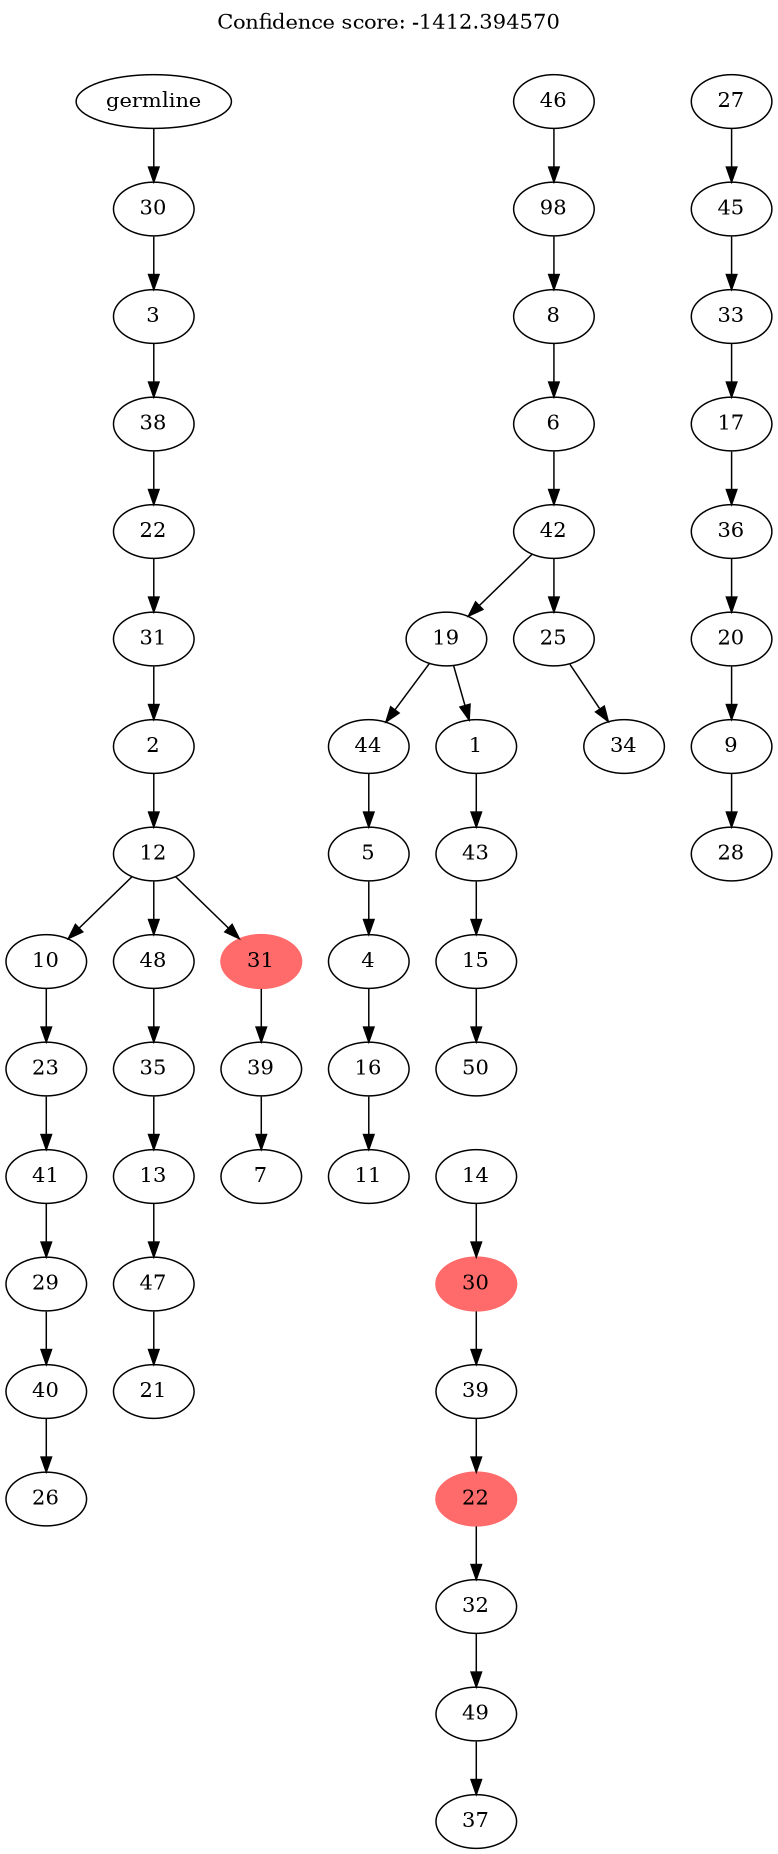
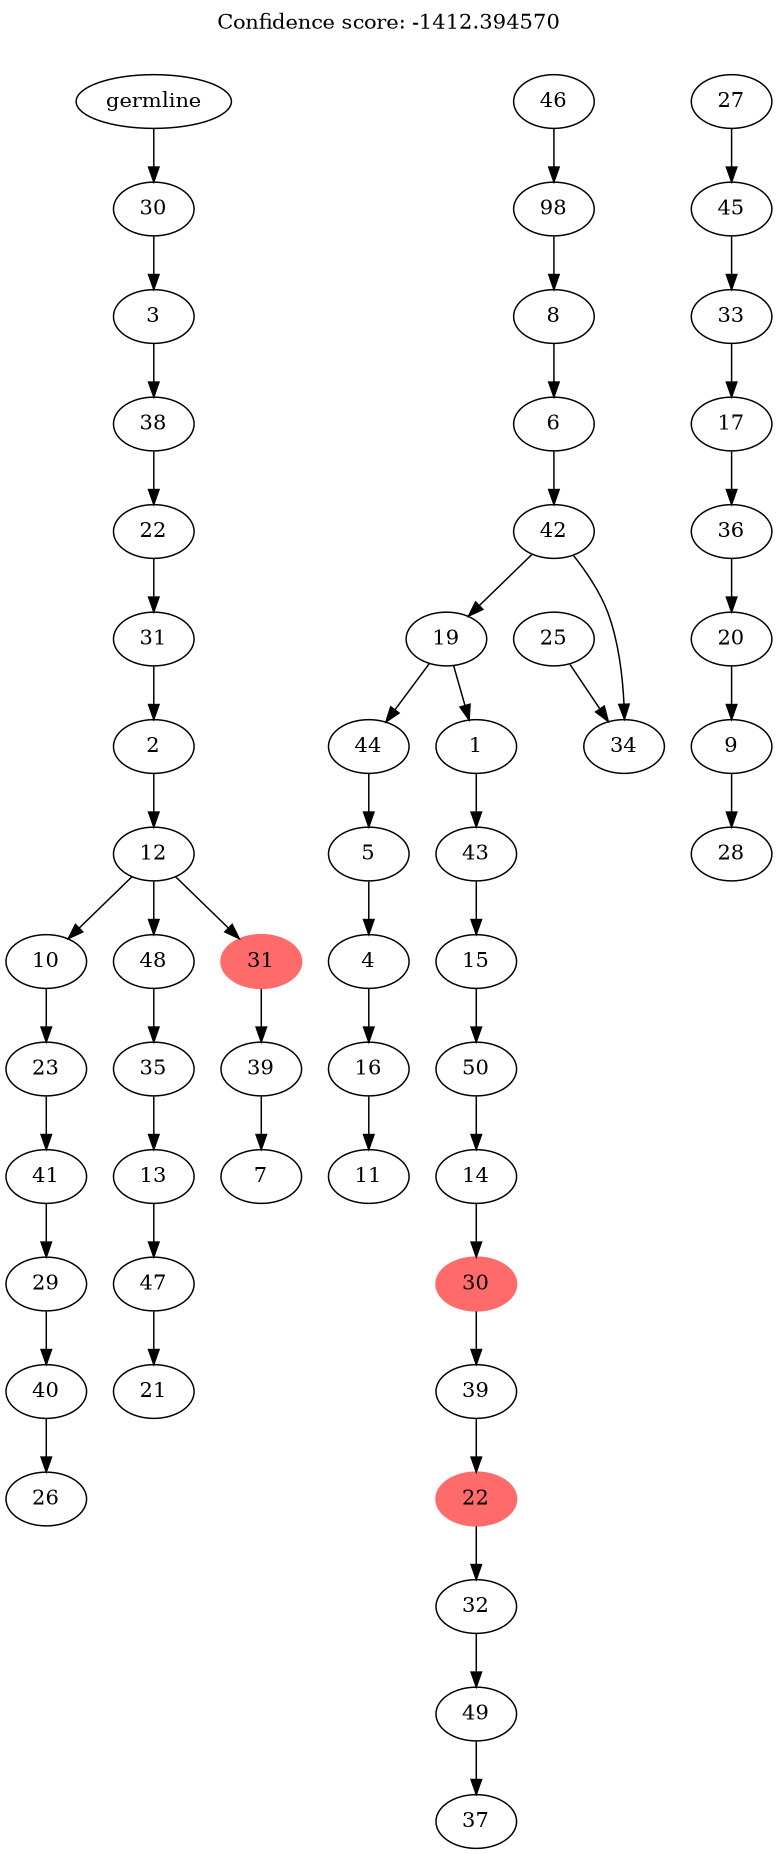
(554, 578) -> (612, 625)
none -> (476, 1115)
